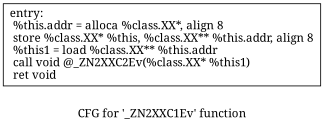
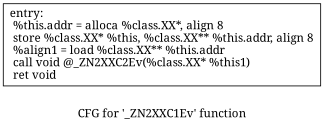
(114, 51) -> (118, 51)
